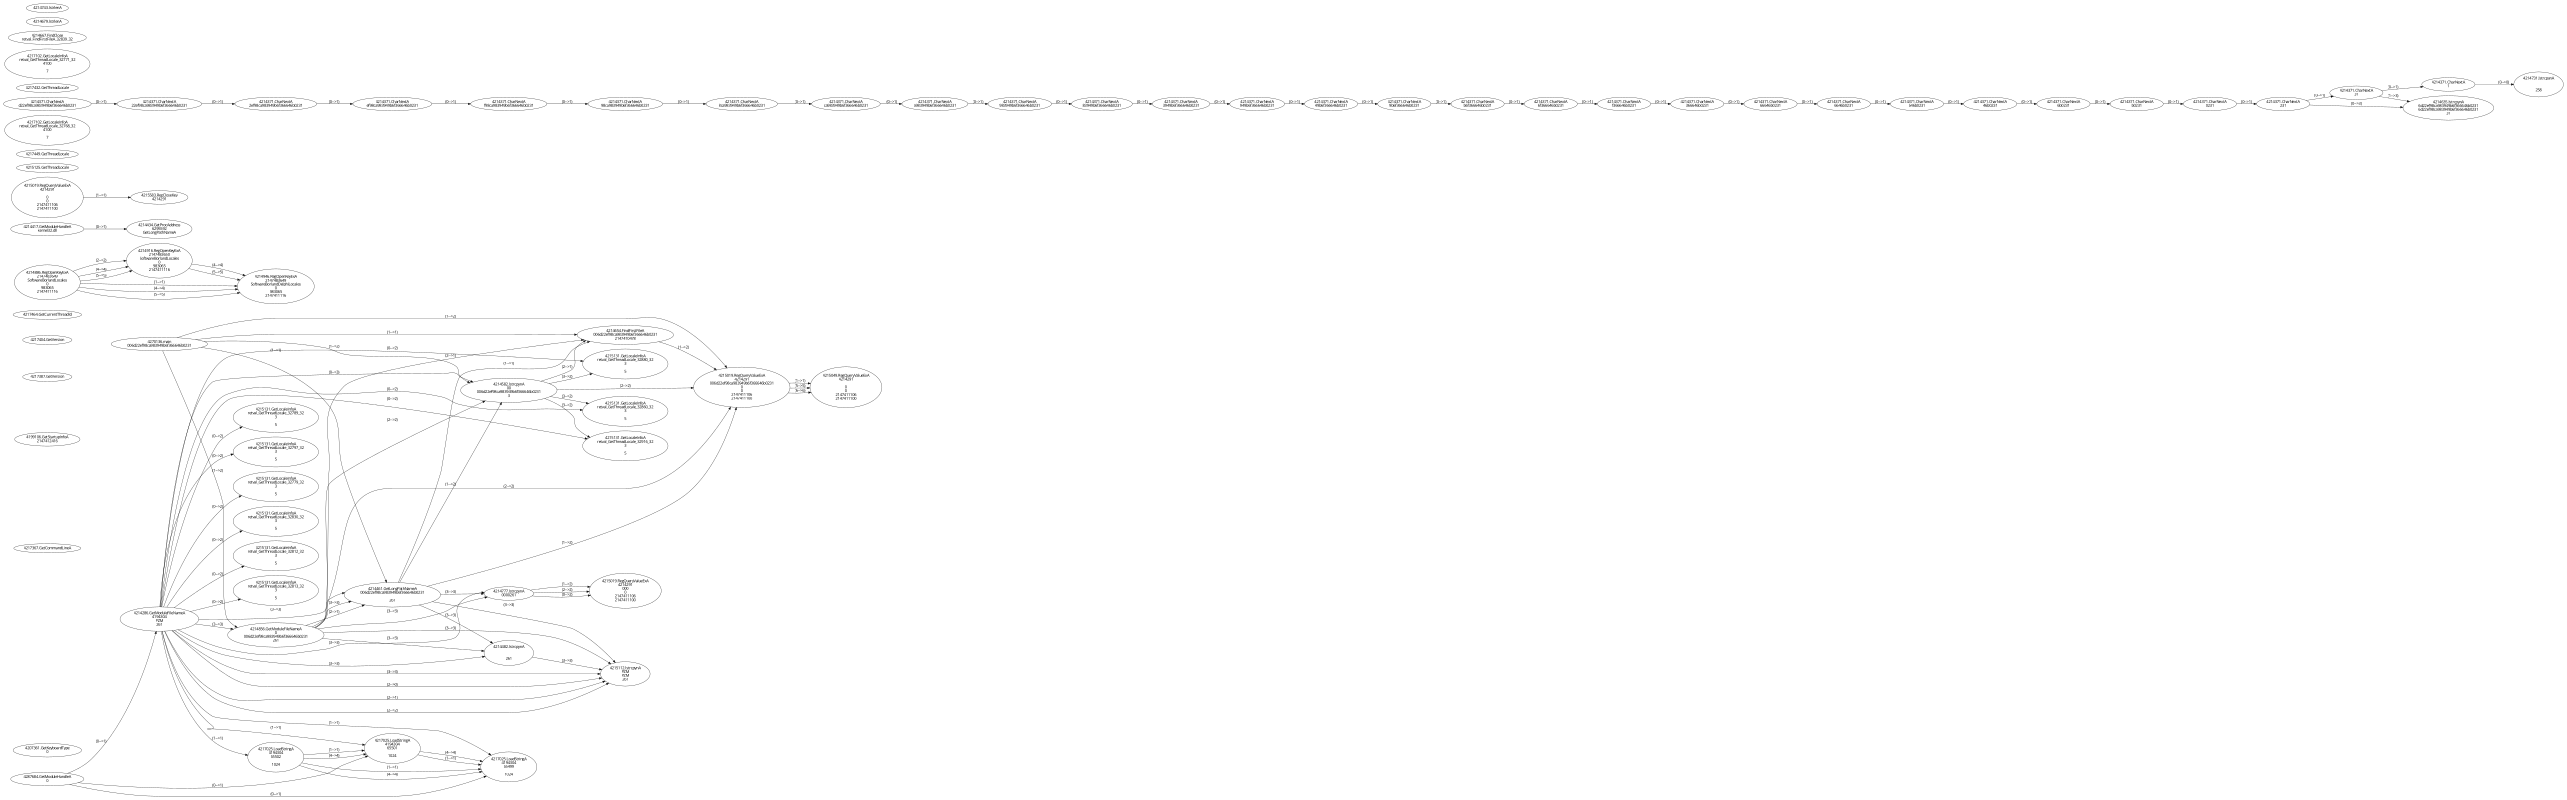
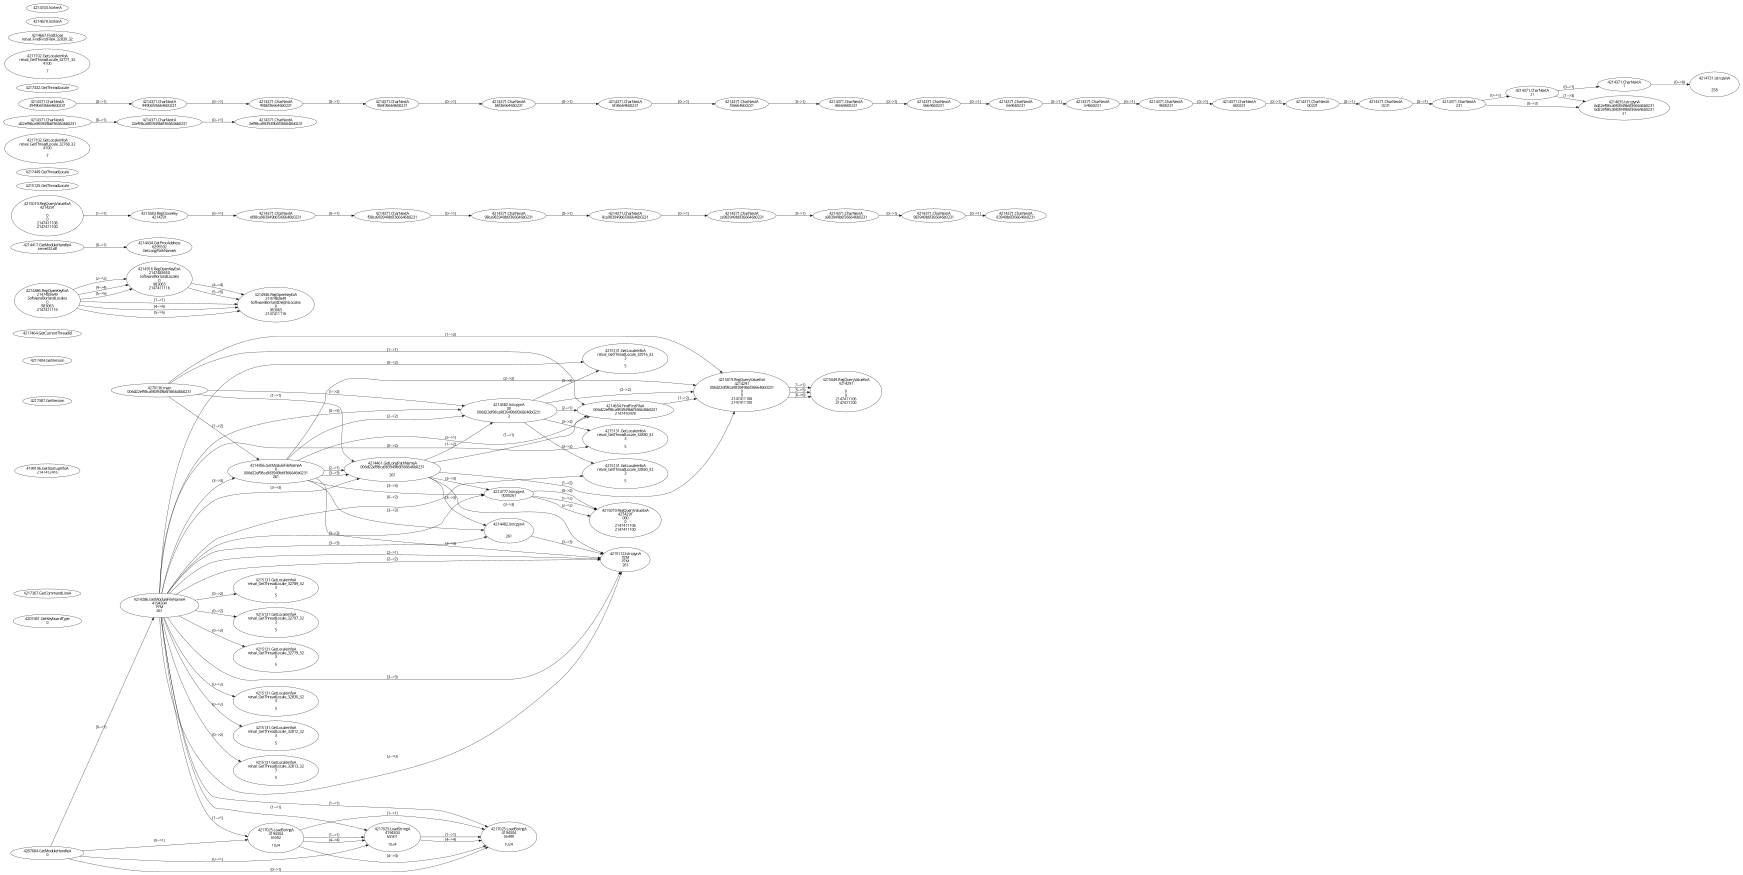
(334, 104) -> (211, 216)
(1141, 104) -> none
none -> (164, 845)
